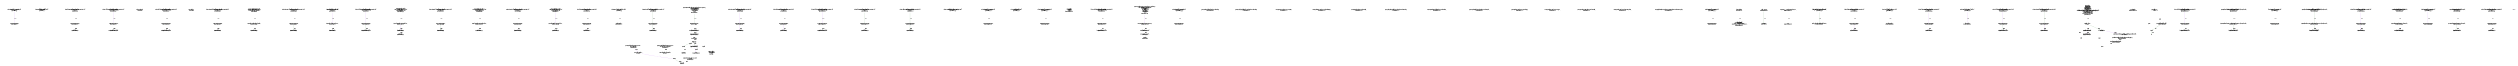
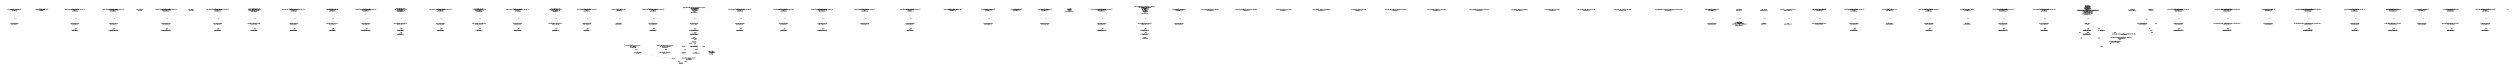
(2148, 20) -> (2154, 21)
(865, 31) -> none
